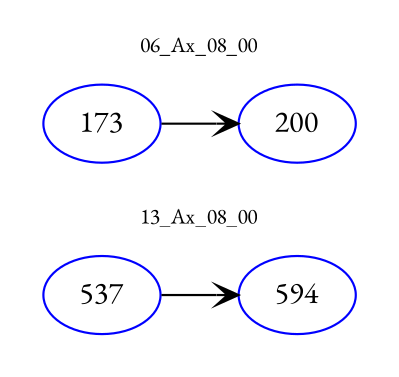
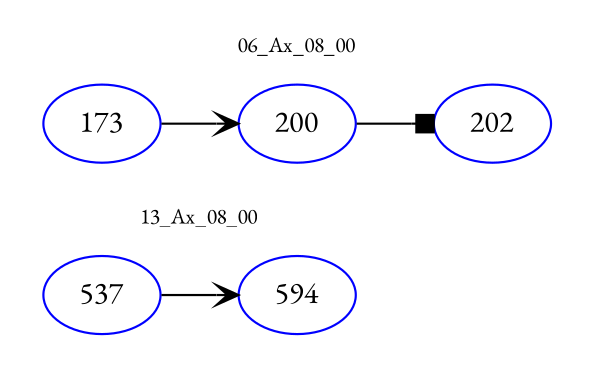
none -> (492, 124)
